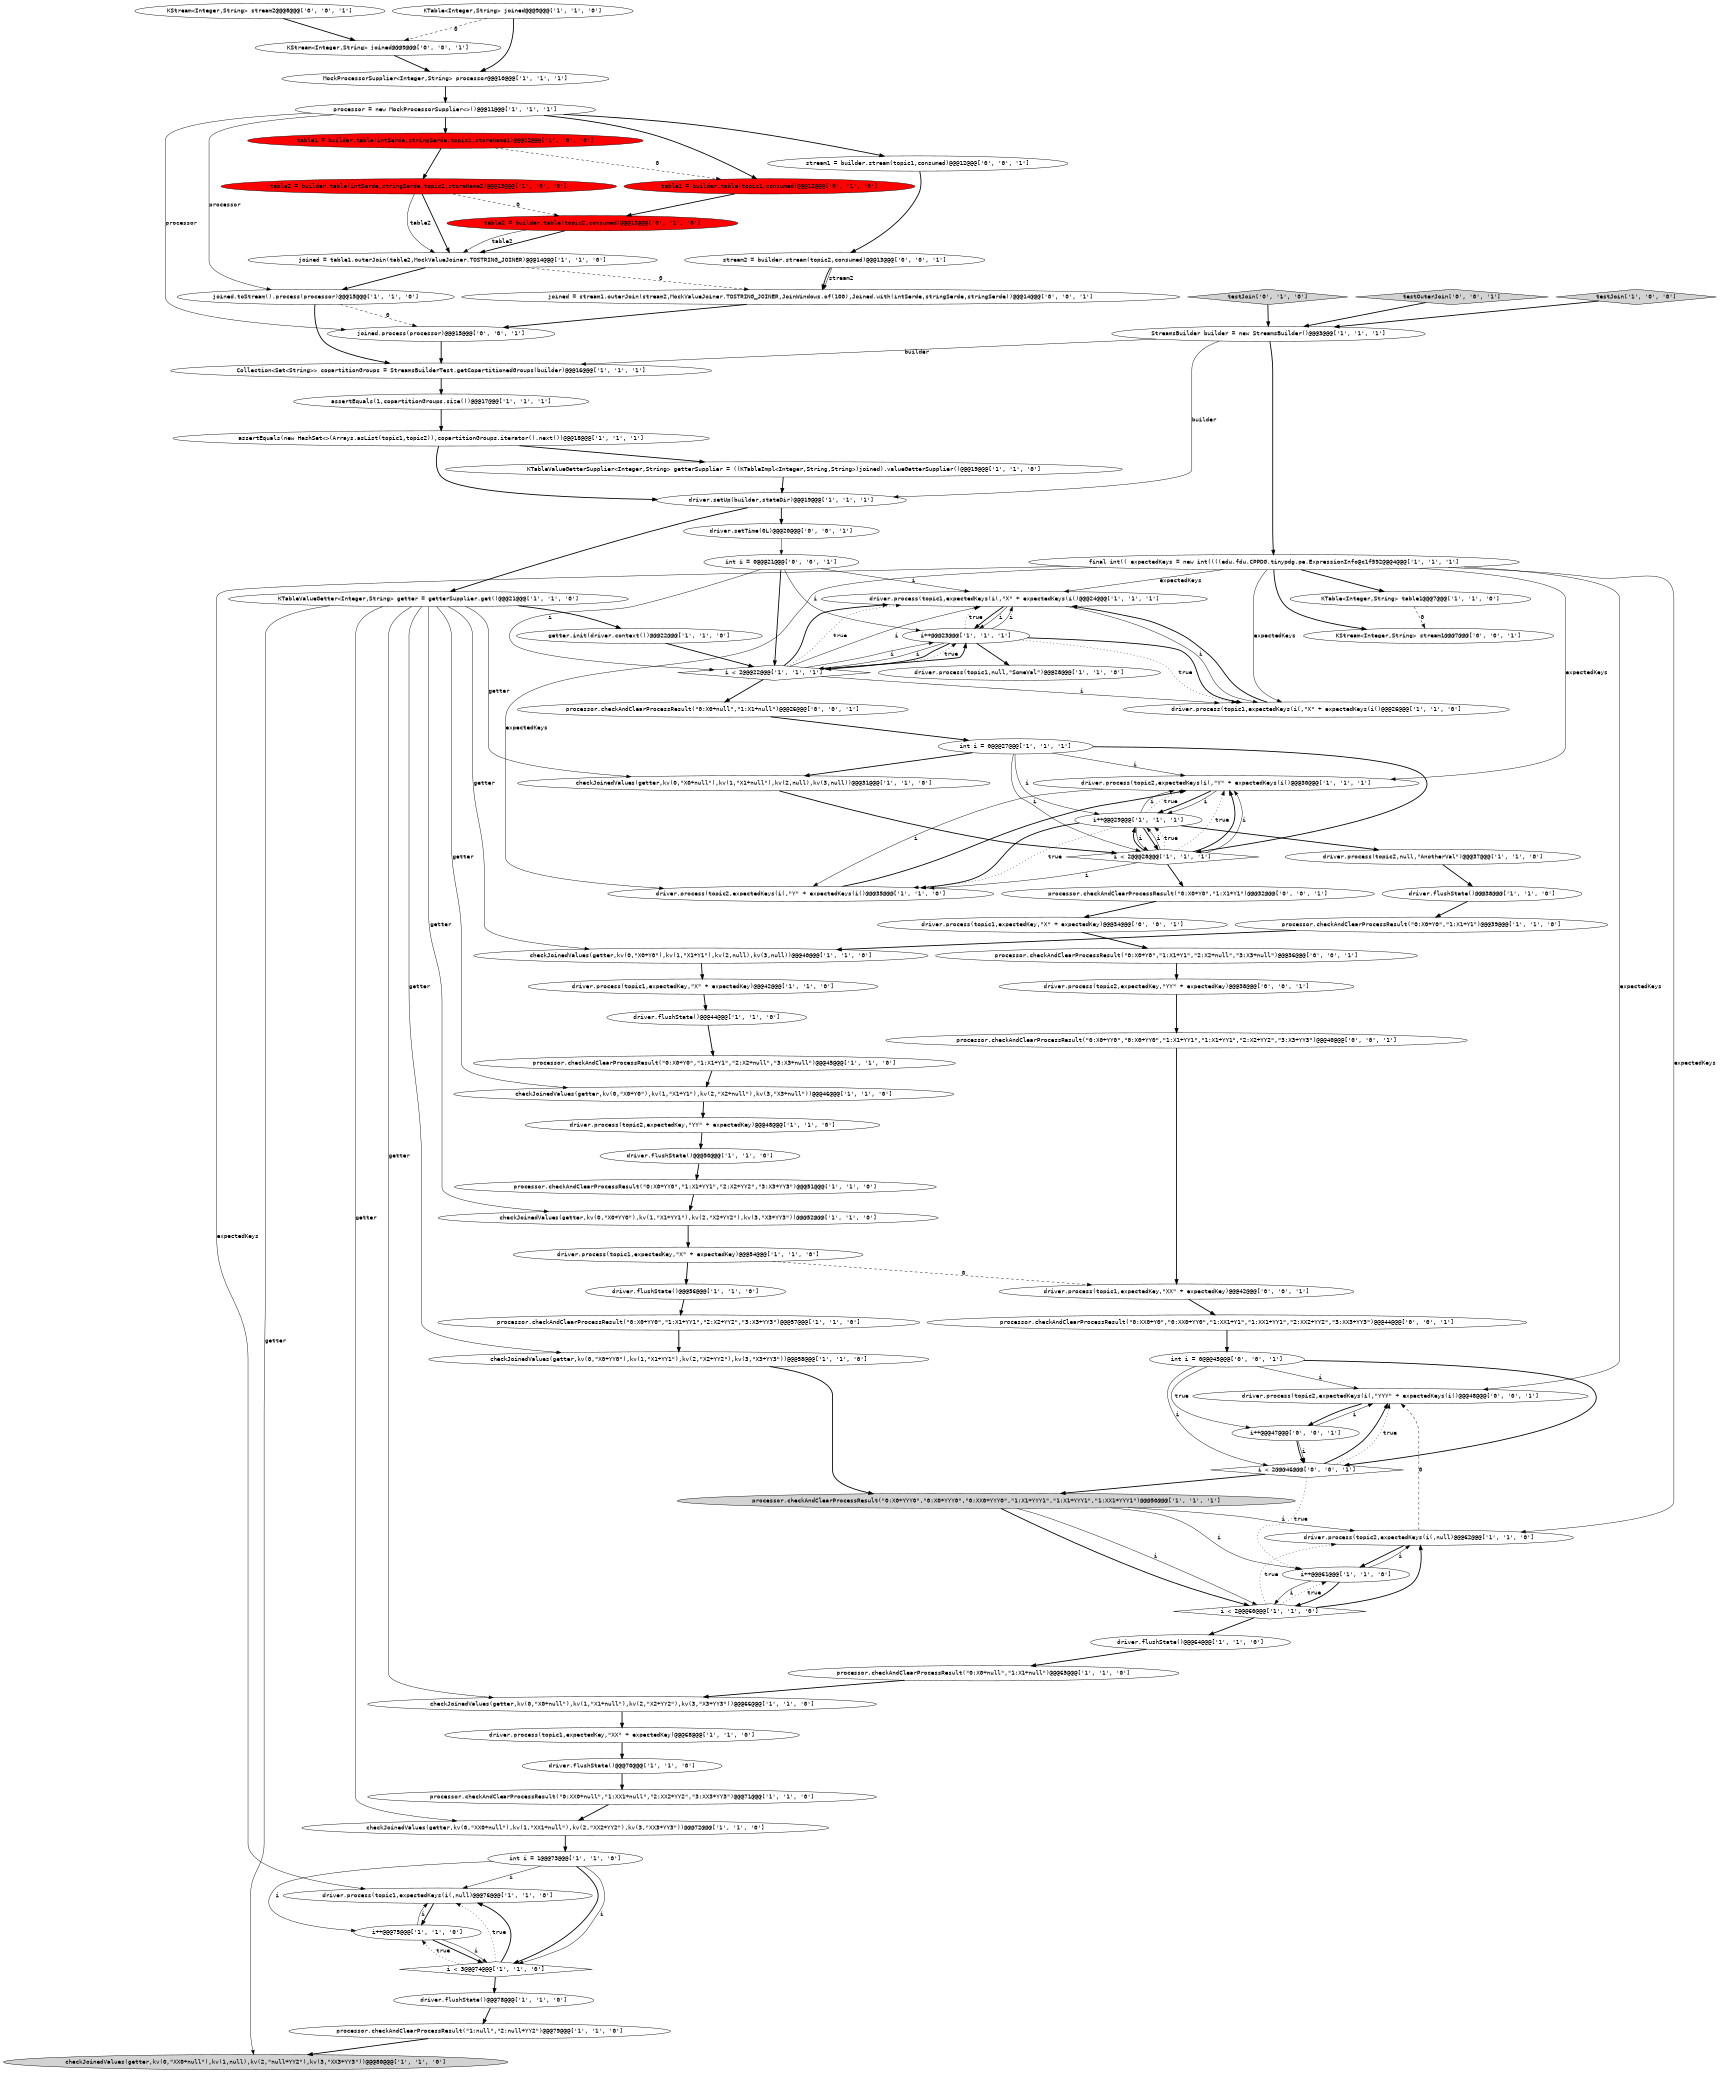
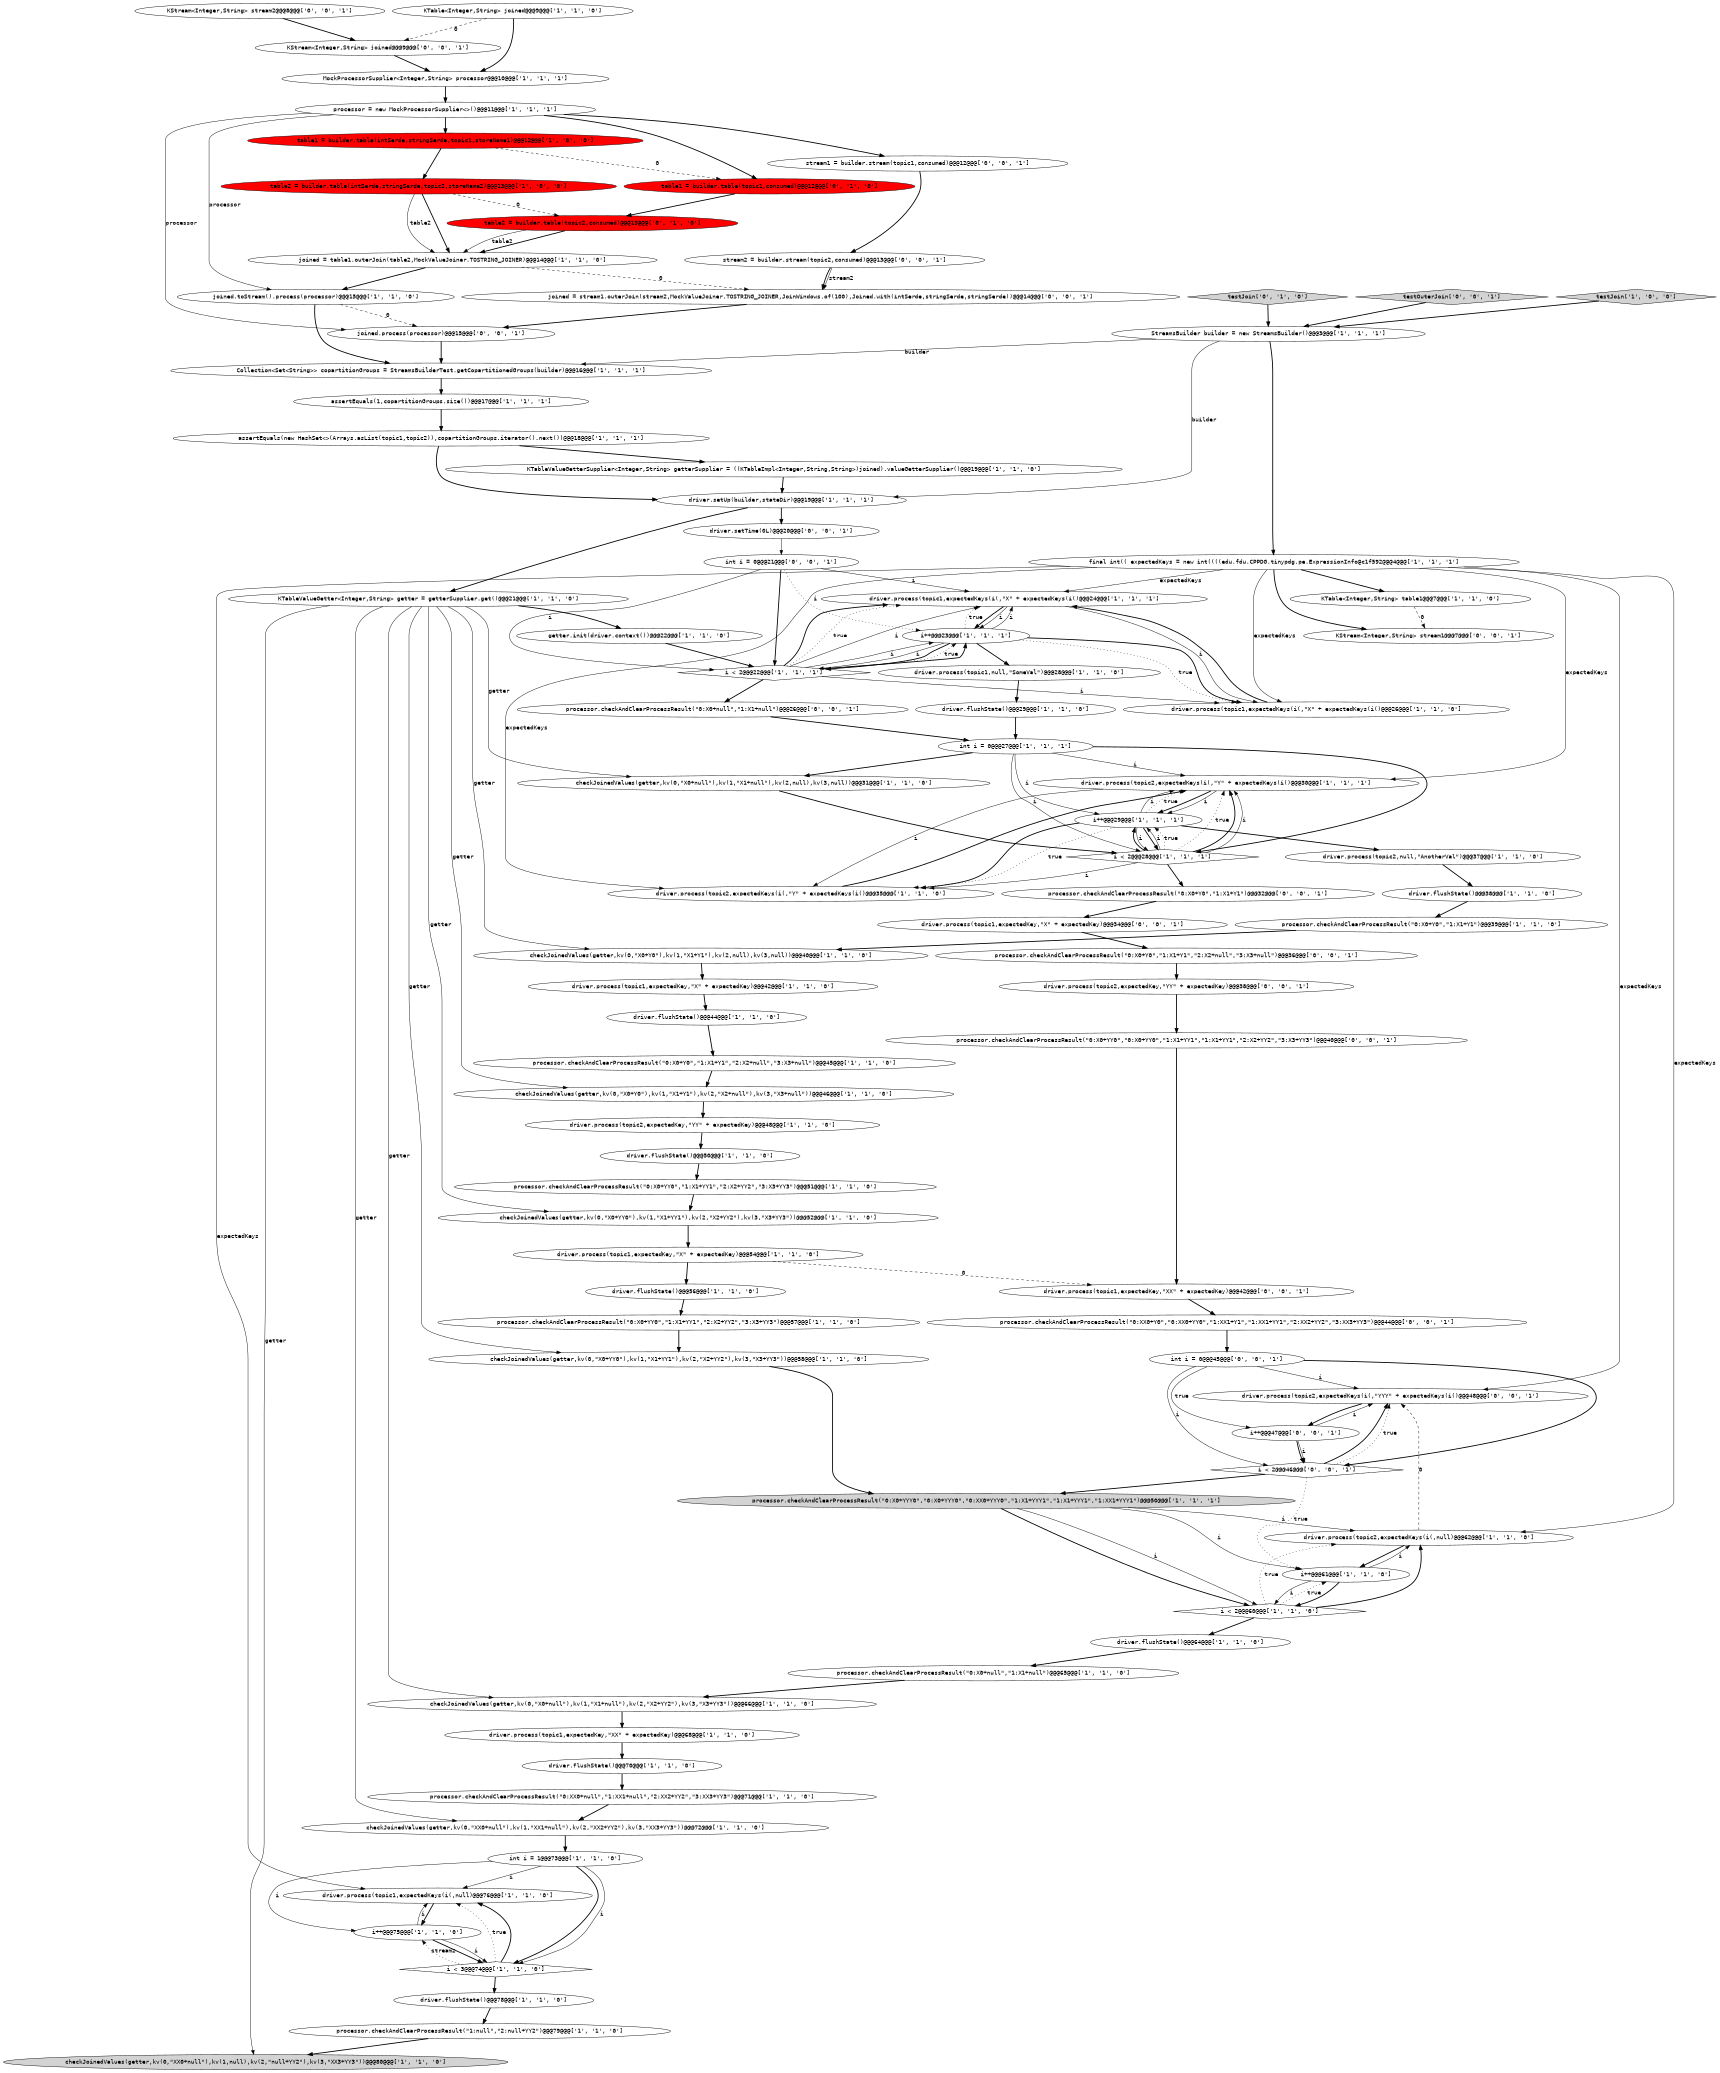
(841, 617) -> (841, 617)
none -> (1016, 710)
(443, 1951) -> (443, 1951)
